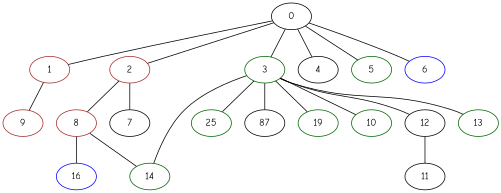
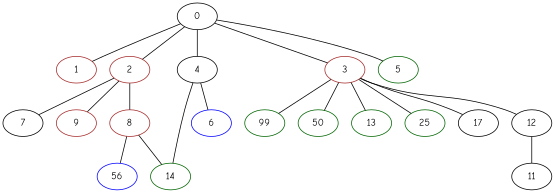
(360, 41) -> (204, 96)
(265, 70) -> (345, 70)
(36, 96) -> (103, 96)
(188, 107) -> (181, 123)
(265, 123) -> (478, 123)
(318, 123) -> (265, 123)
(372, 123) -> (318, 123)
(76, 177) -> (117, 177)
